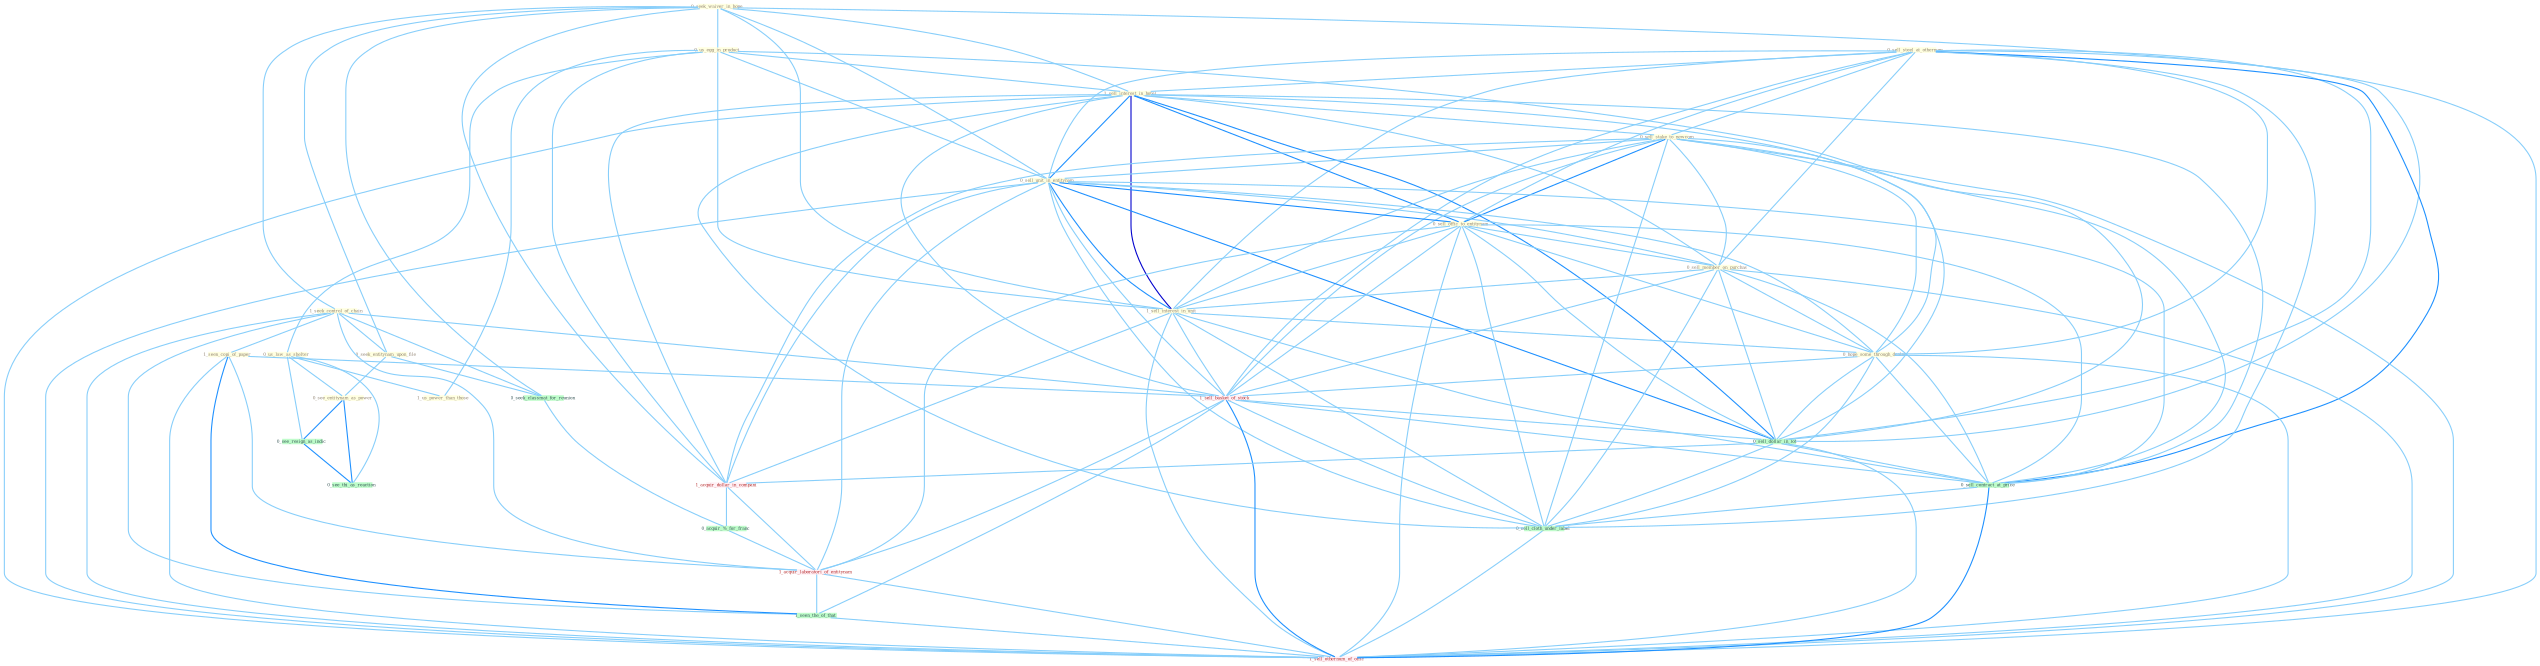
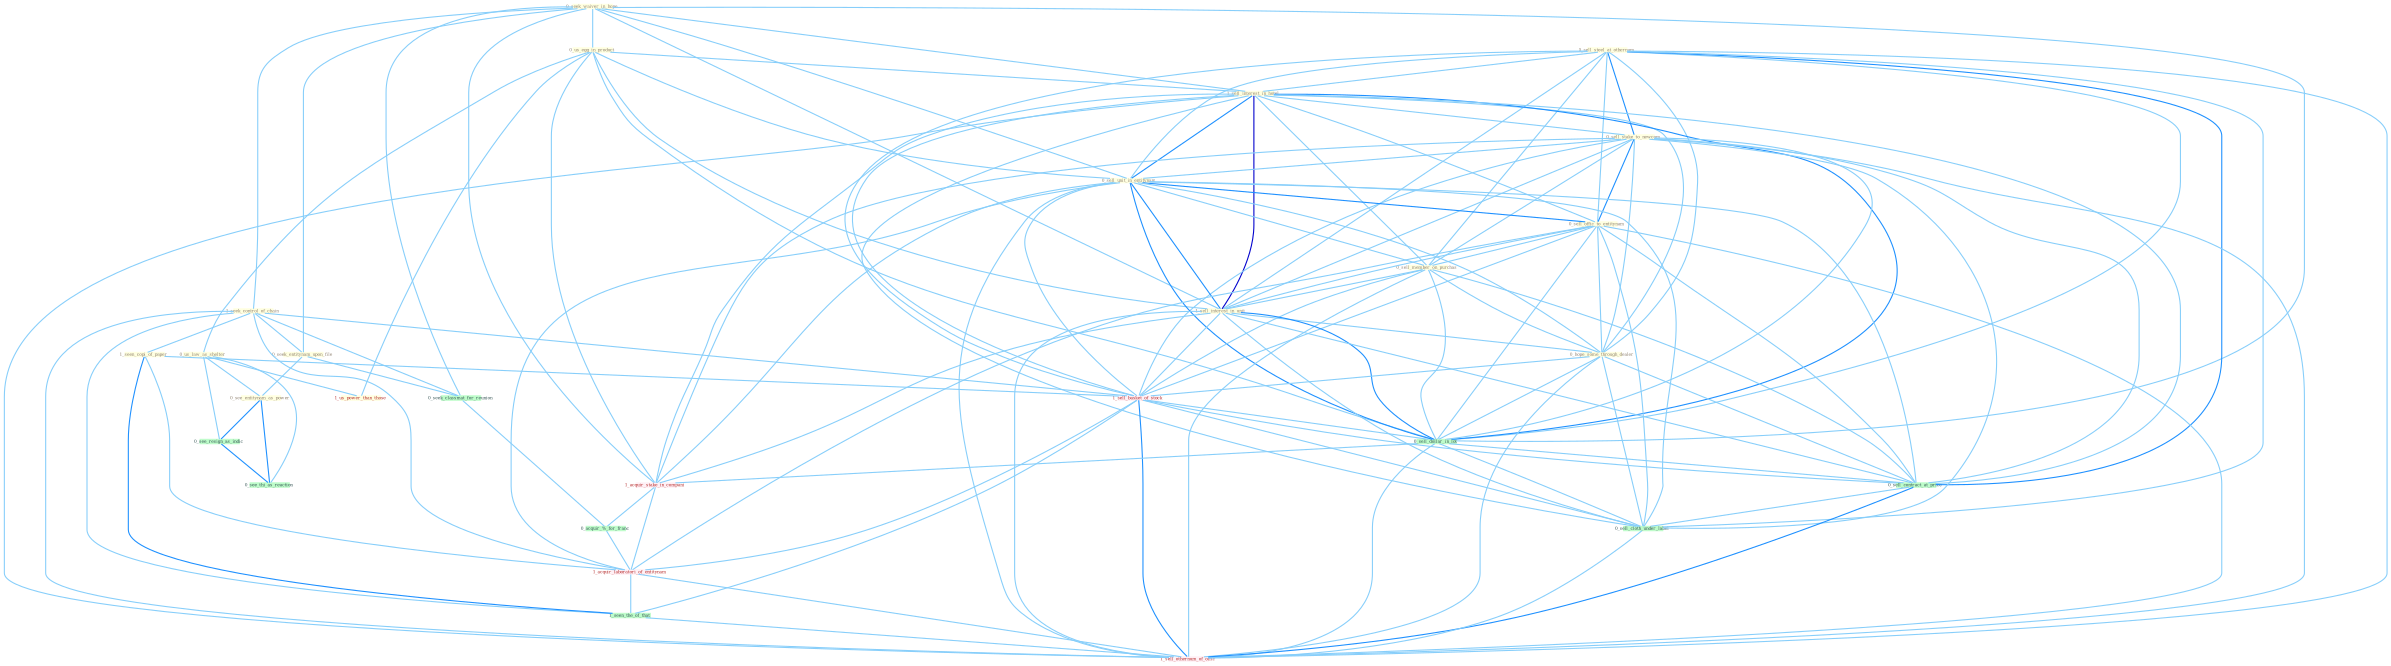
(1792, 94) -> (1621, 93)
(1321, 168) -> (1453, 165)
none -> (1362, 354)
(444, 398) -> (361, 398)
(1638, 403) -> none
(726, 485) -> (656, 485)
(448, 622) -> none
